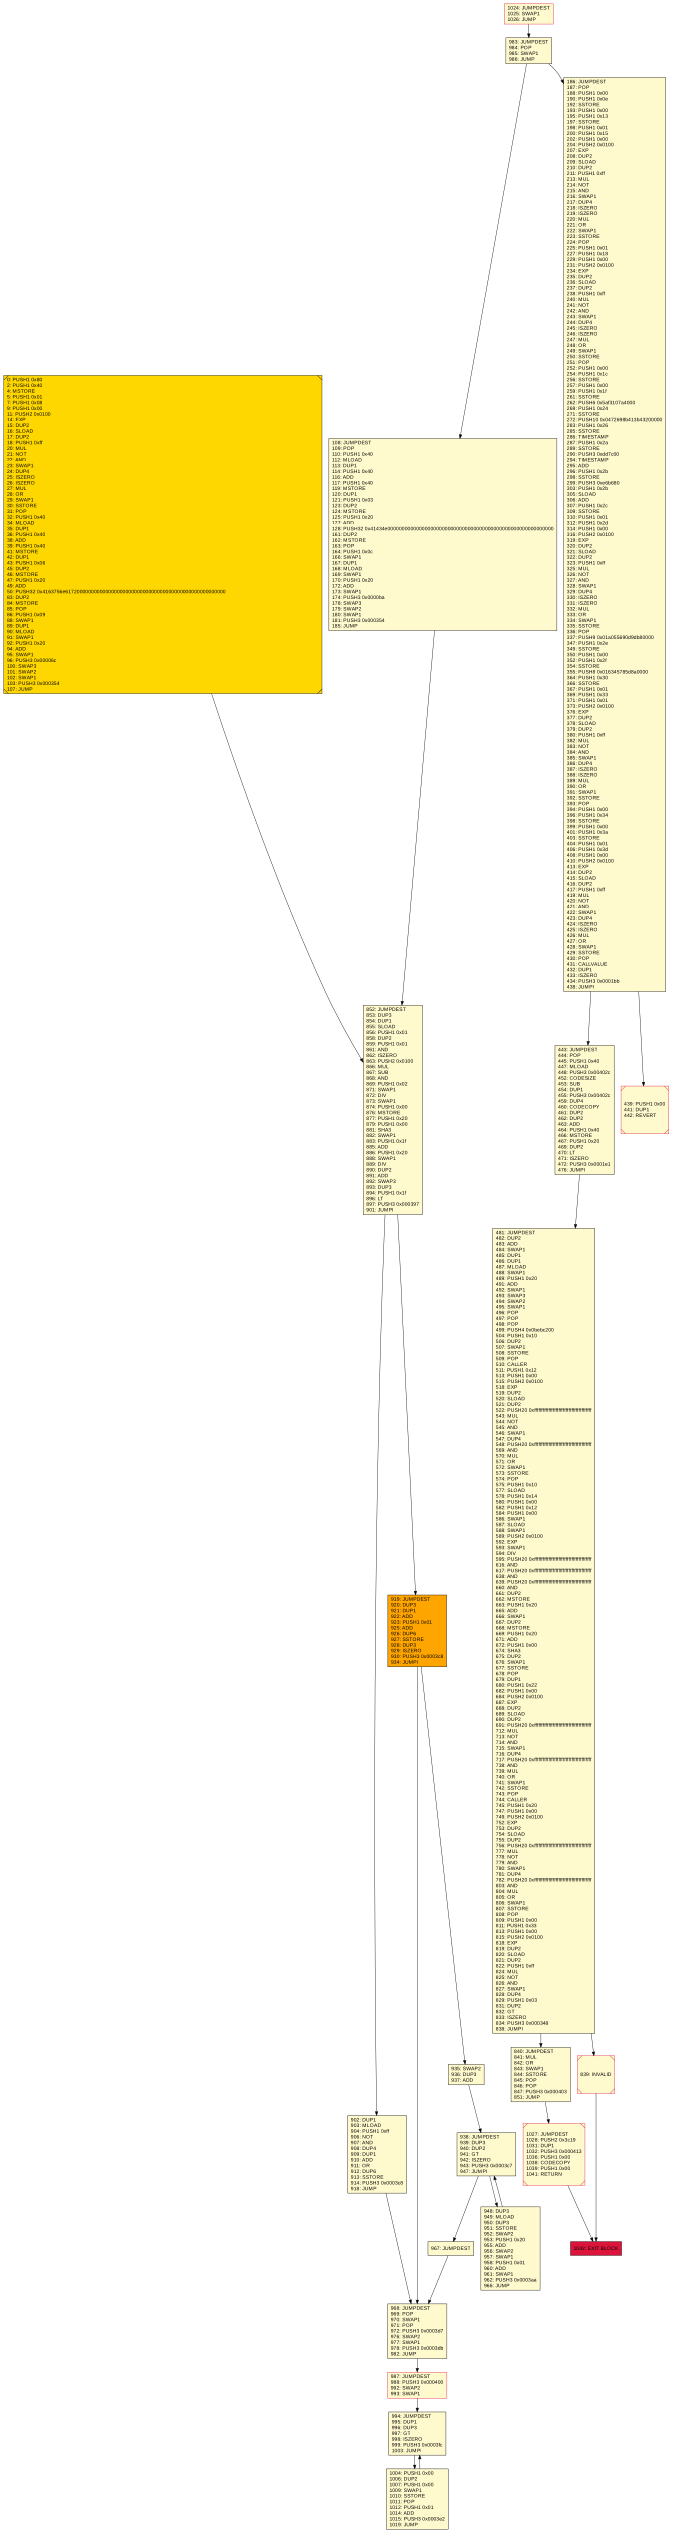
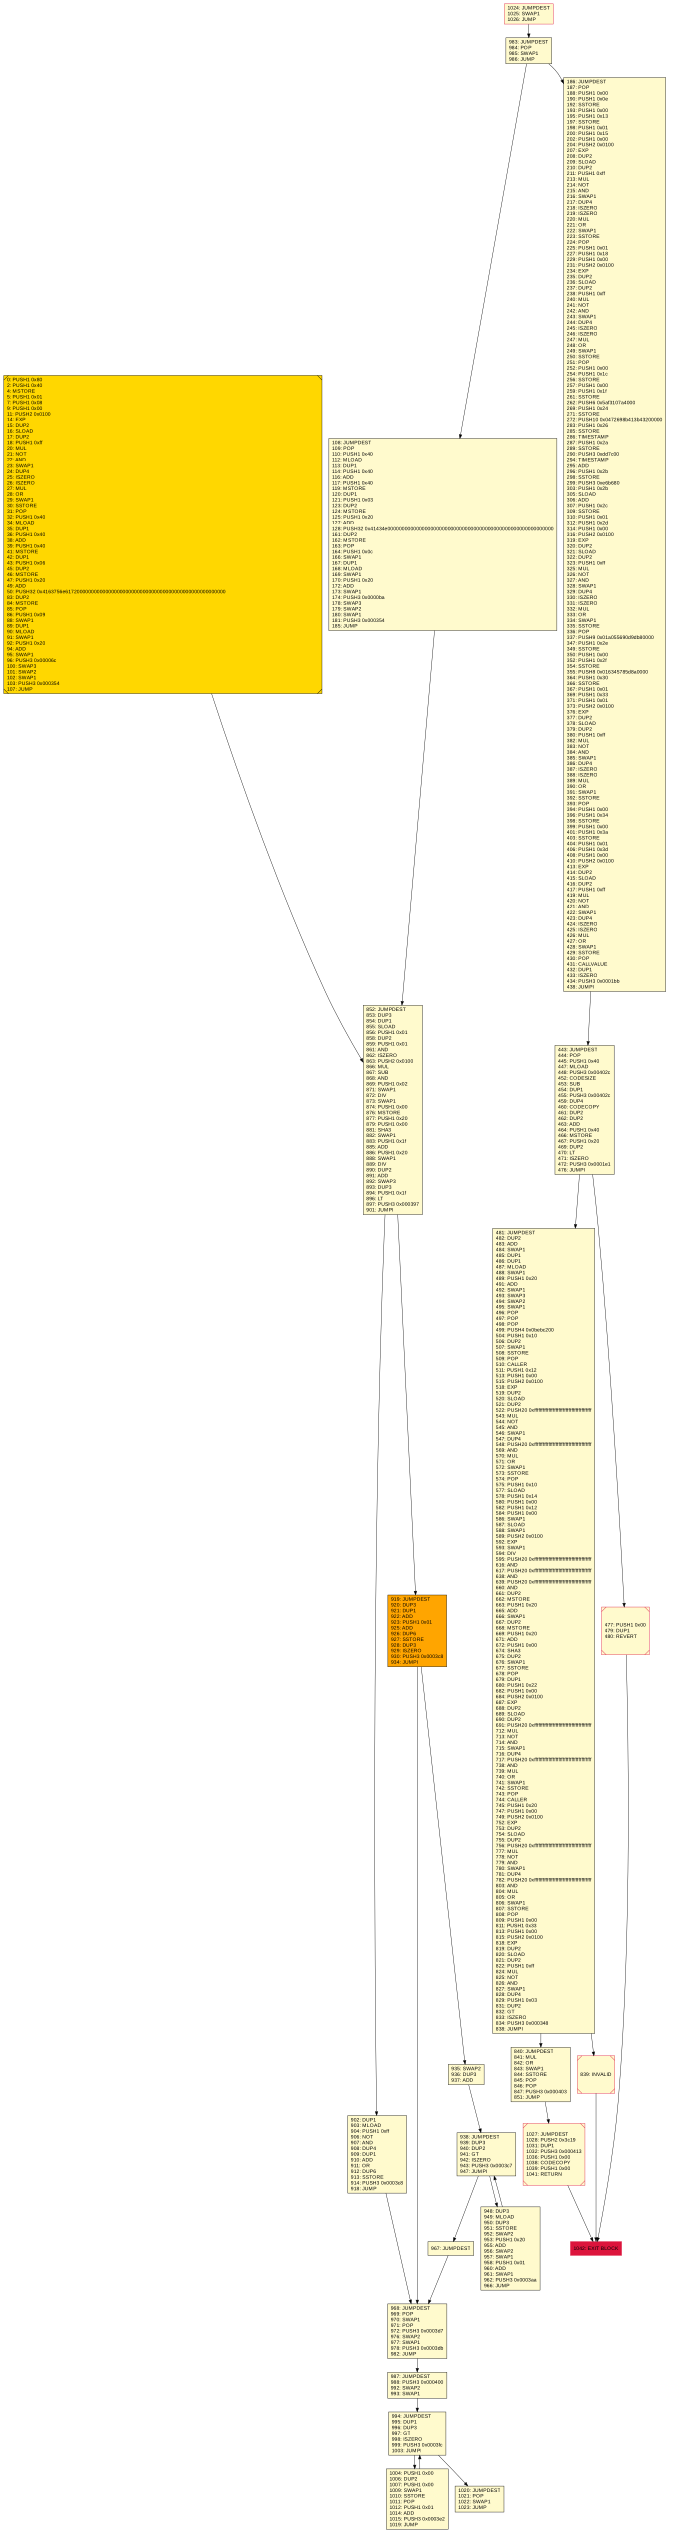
(645, 1110) -> none
none -> (625, 1631)
(596, 2249) -> (596, 2249)
(417, 2385) -> (417, 2385)
none -> (480, 2499)
